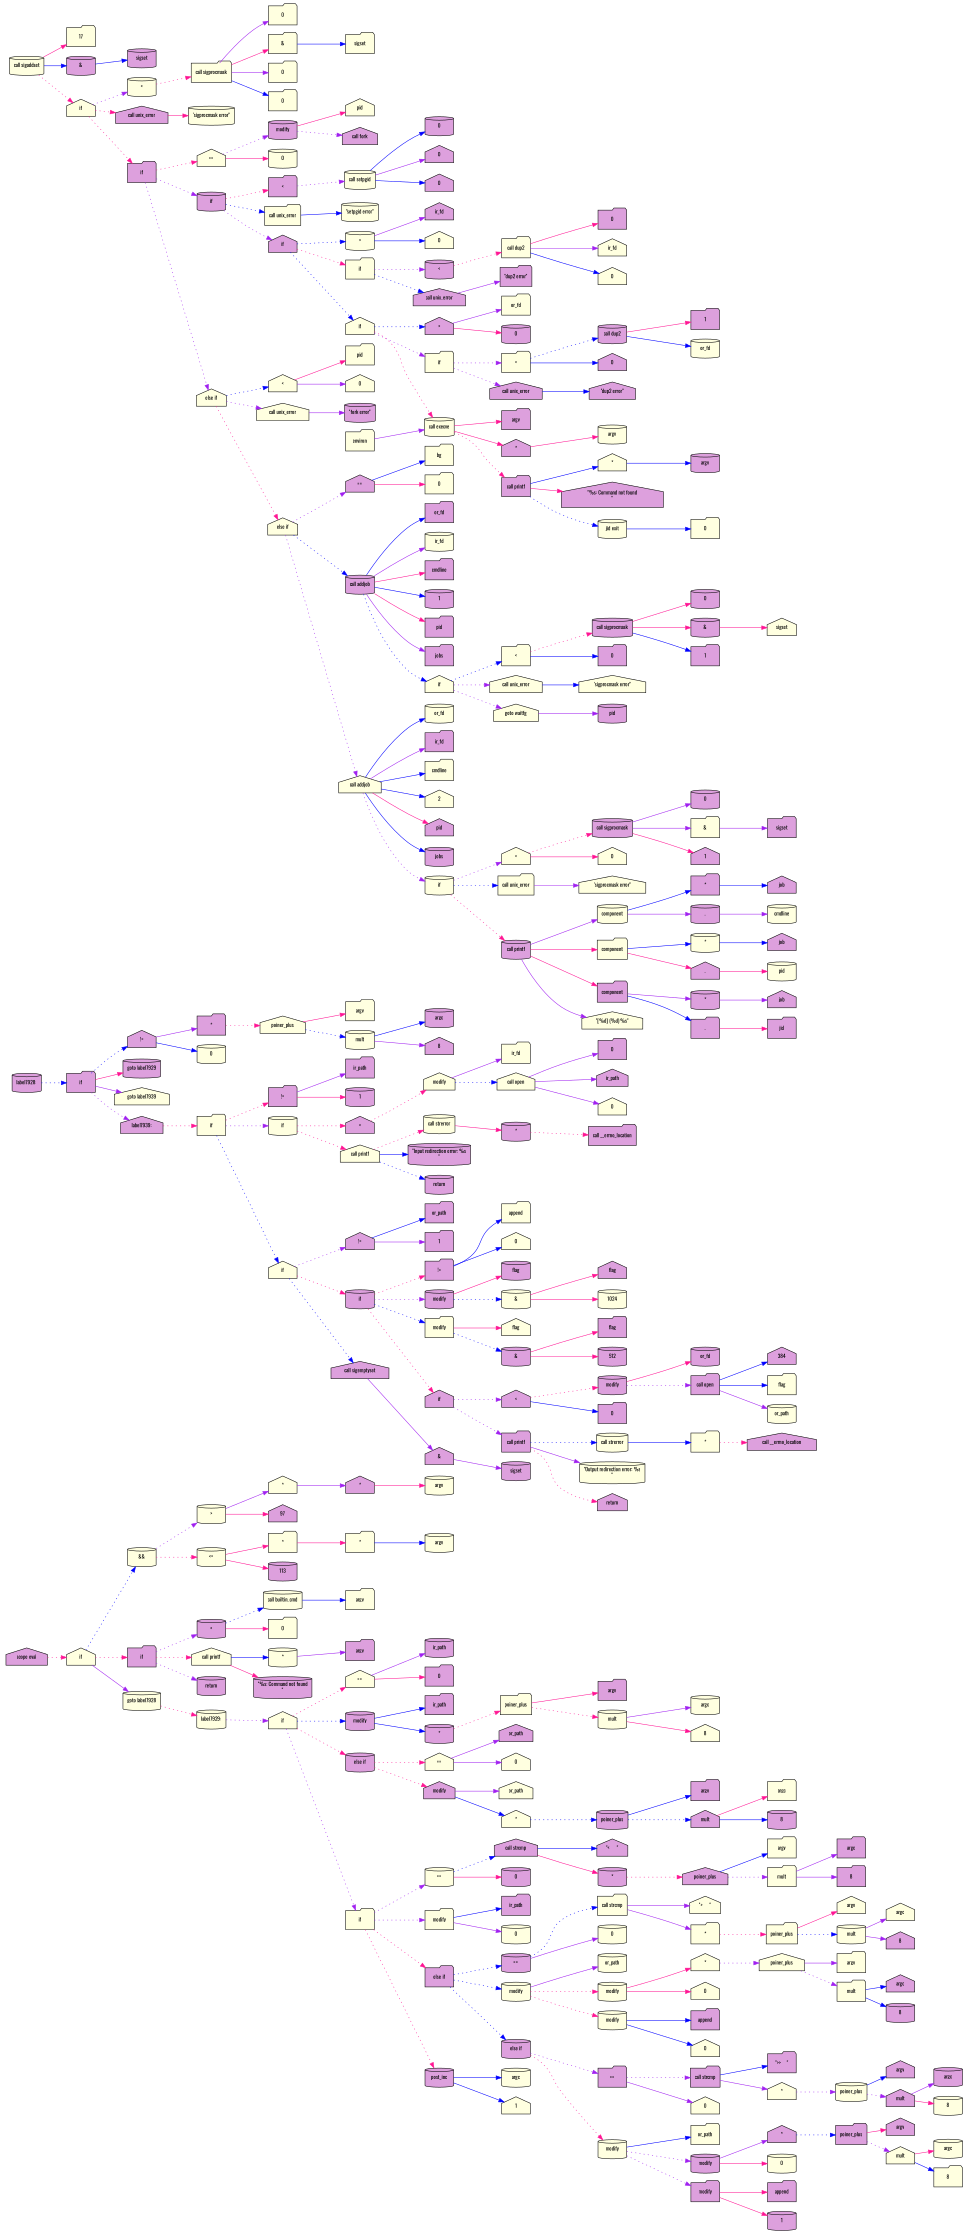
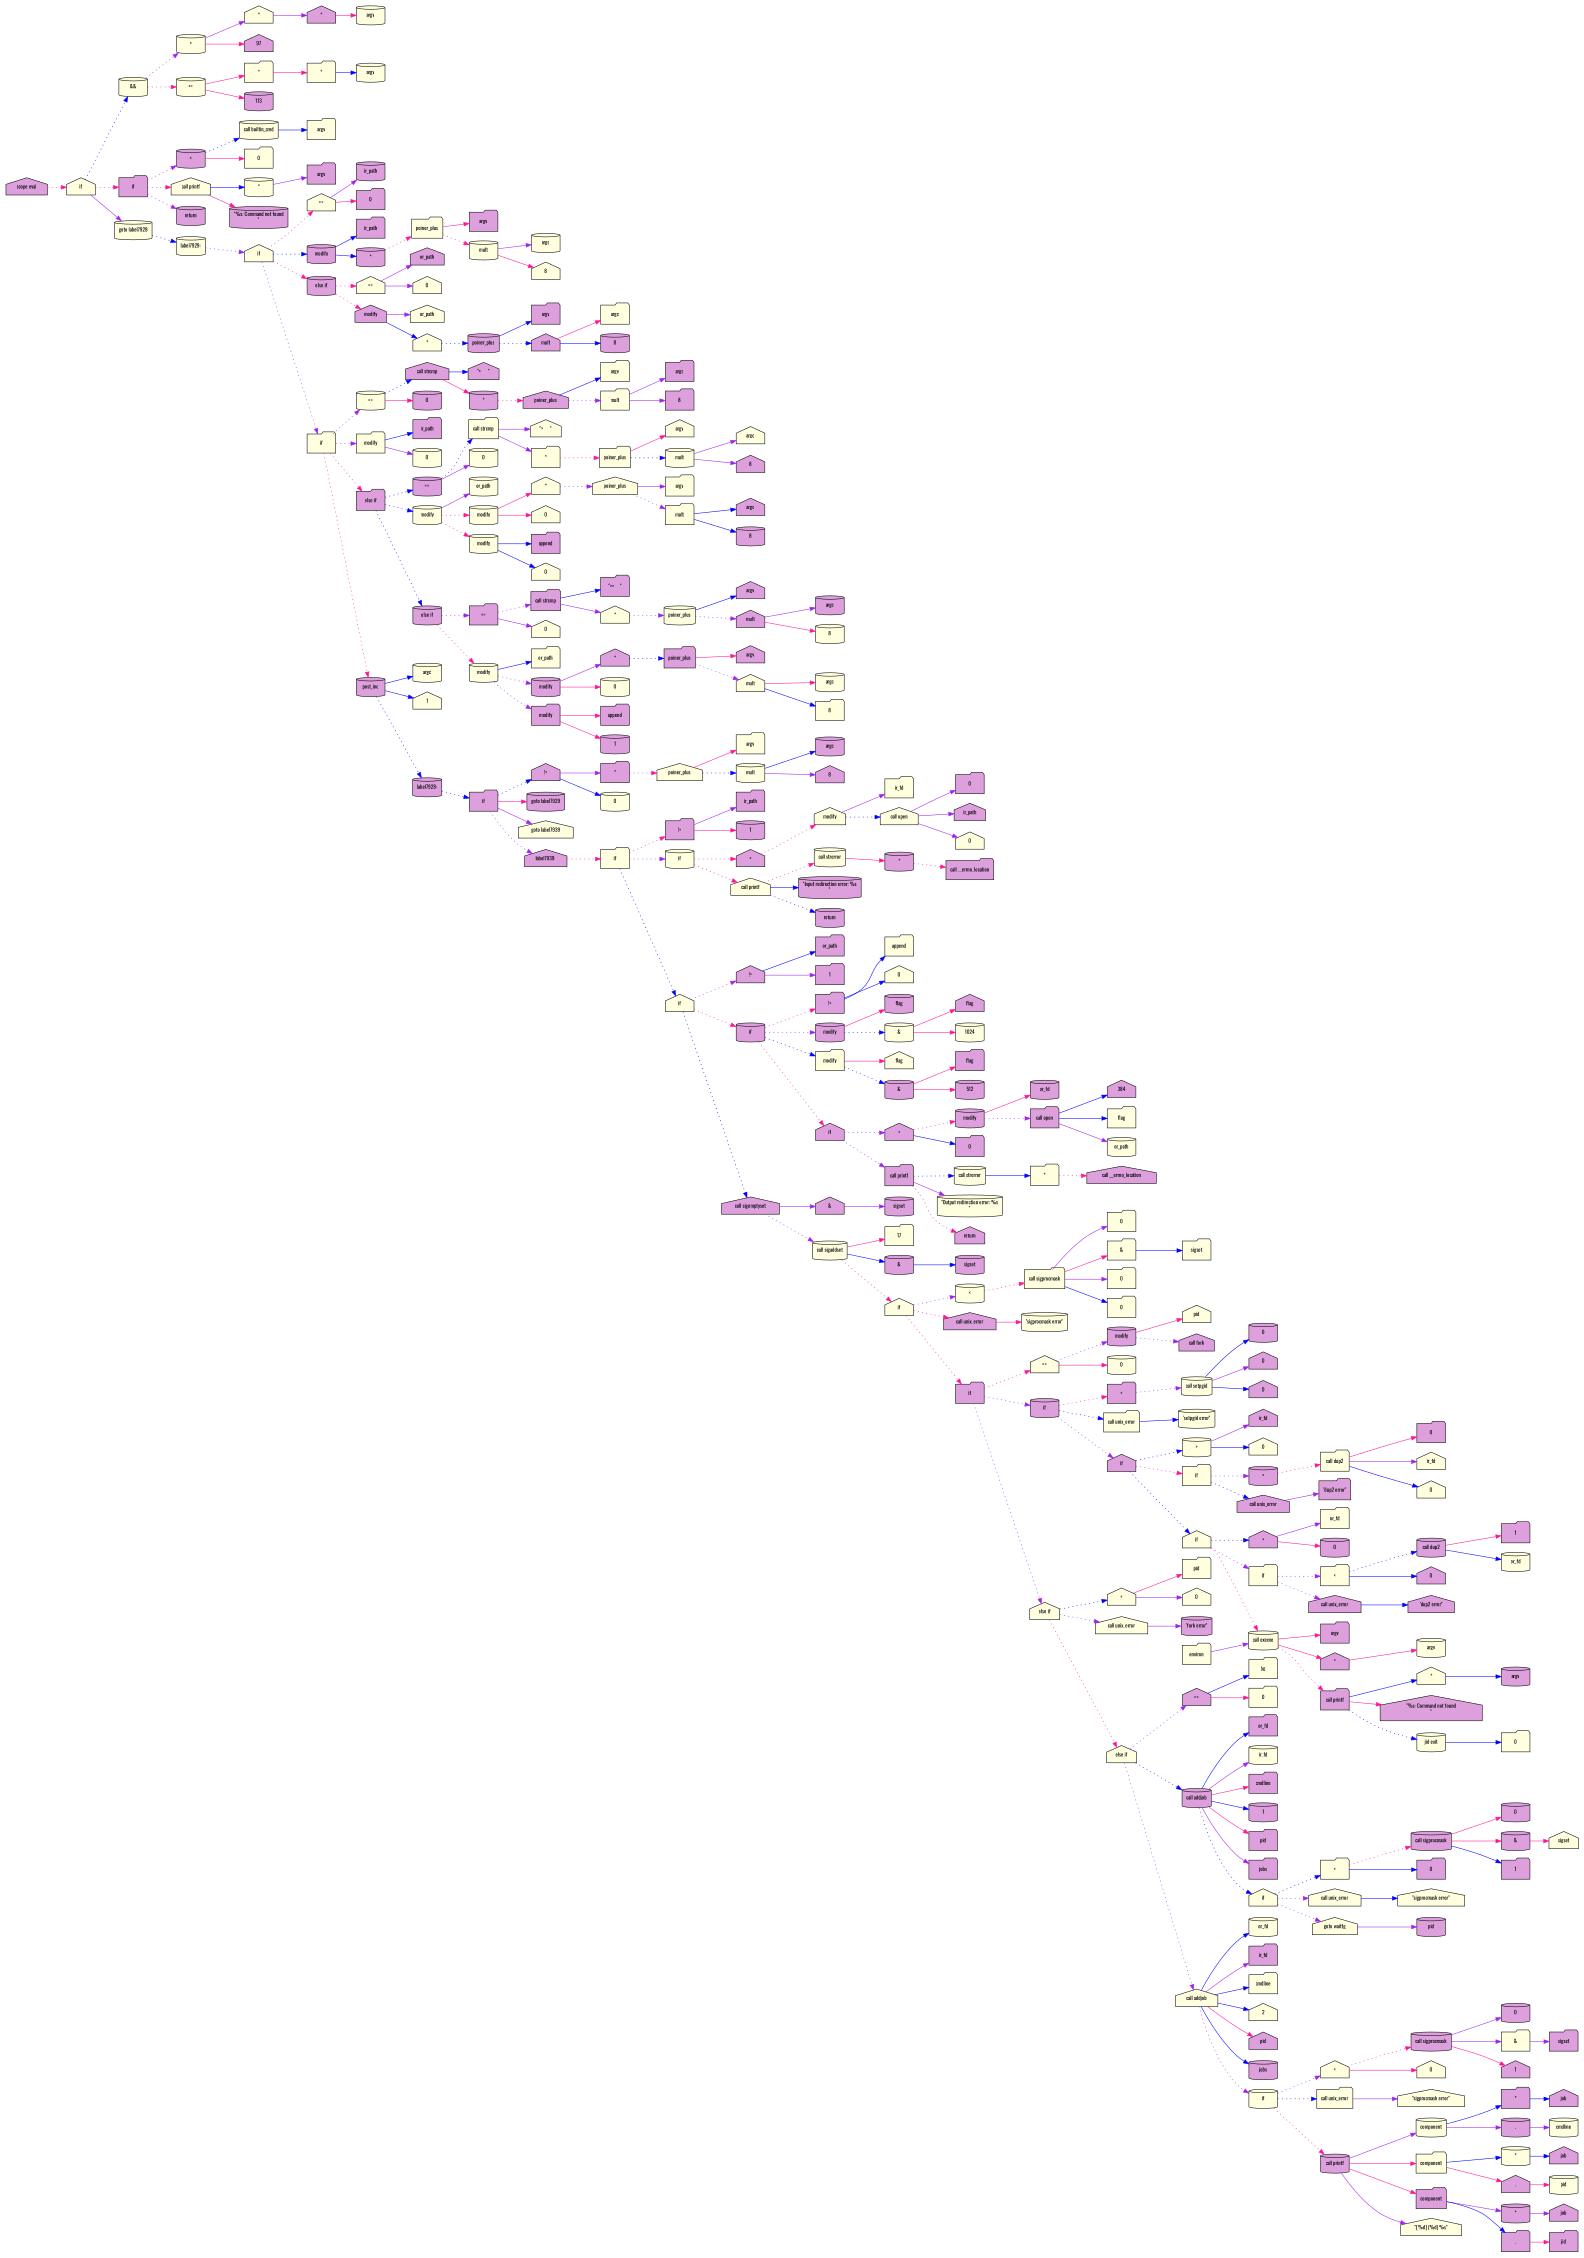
none -> (398, 735)
none -> (787, 1227)
(176, 1710) -> (162, 238)
